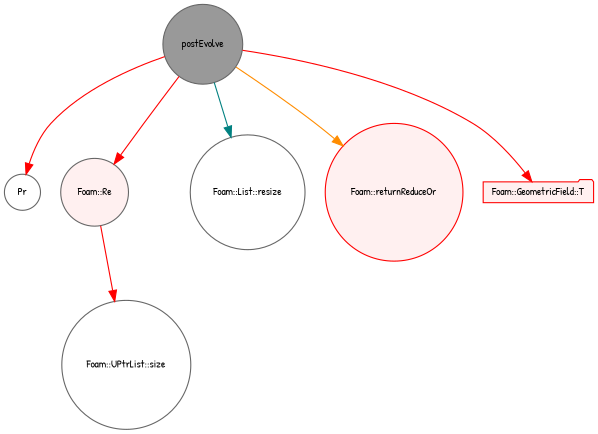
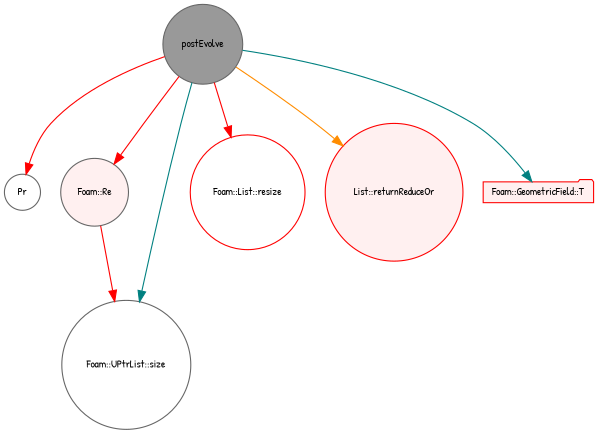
(395, 88) -> (395, 88)
(221, 104) -> (221, 104)
none -> (166, 186)
(248, 192) -> (248, 192)
(394, 192) -> (394, 192)
